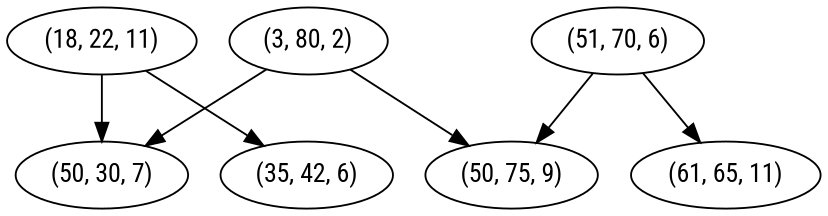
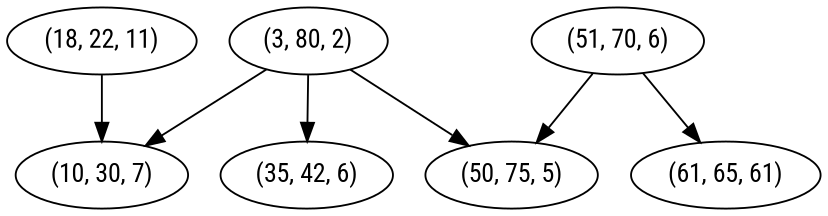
(194, 101) -> (308, 99)
(102, 175) -> (102, 175)
(512, 175) -> (512, 175)
(726, 175) -> (726, 175)
